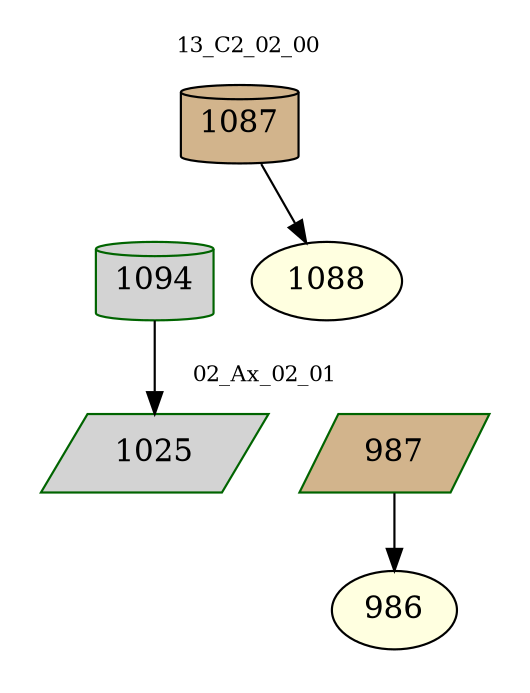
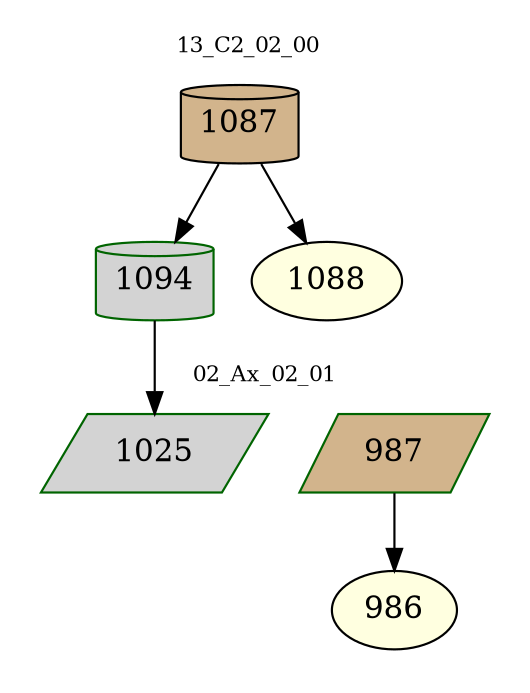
none -> (202, 193)
